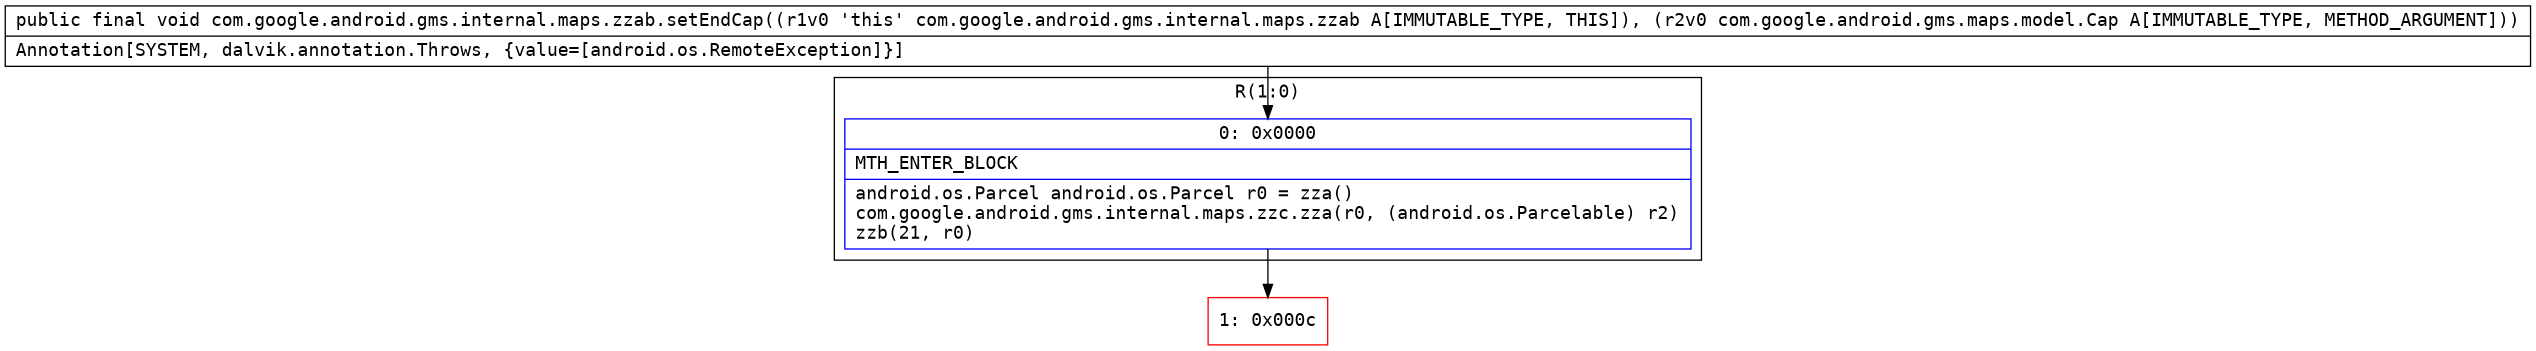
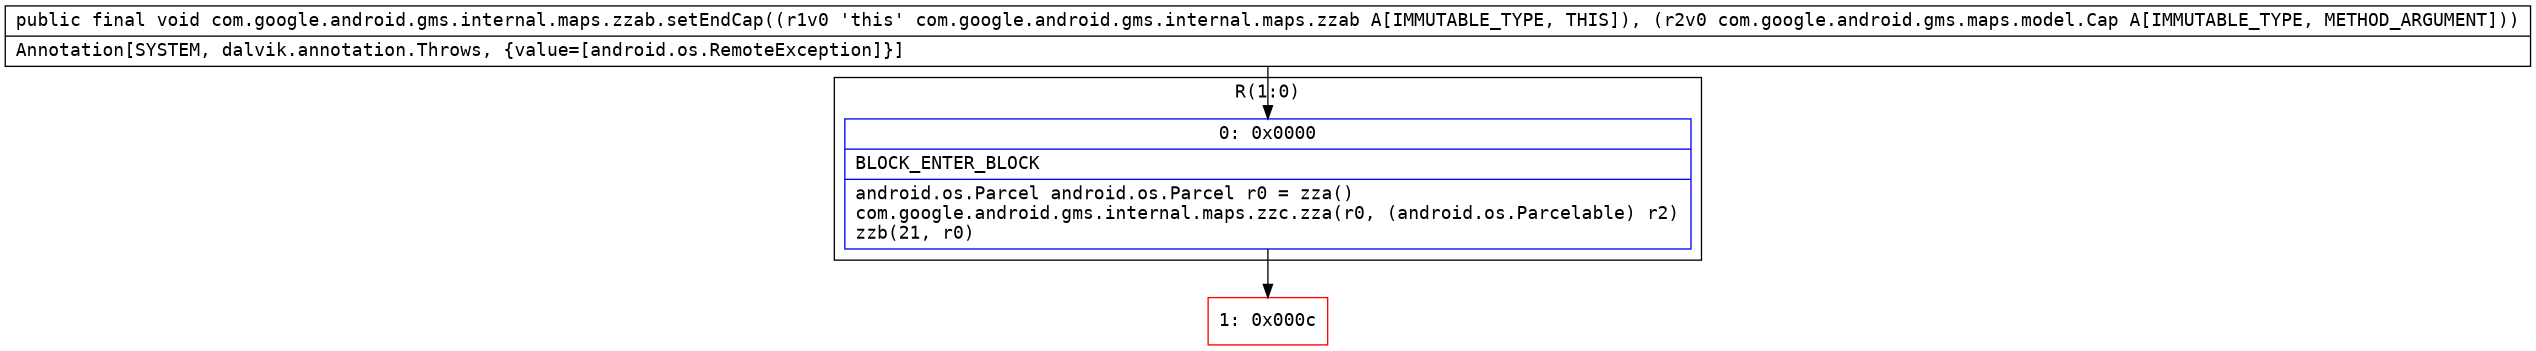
(937, 164) -> (948, 164)
